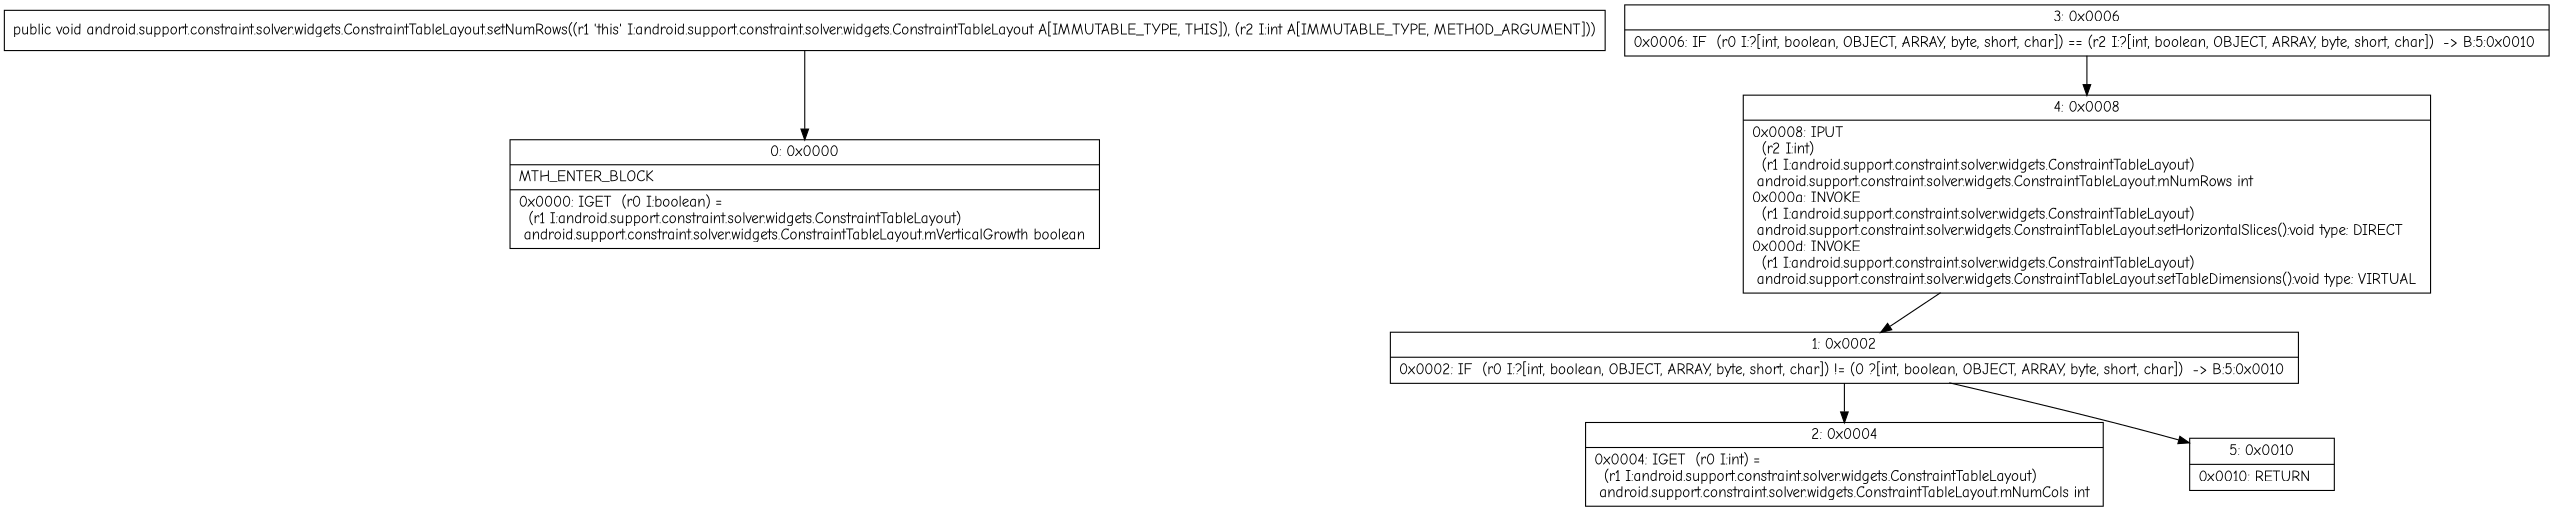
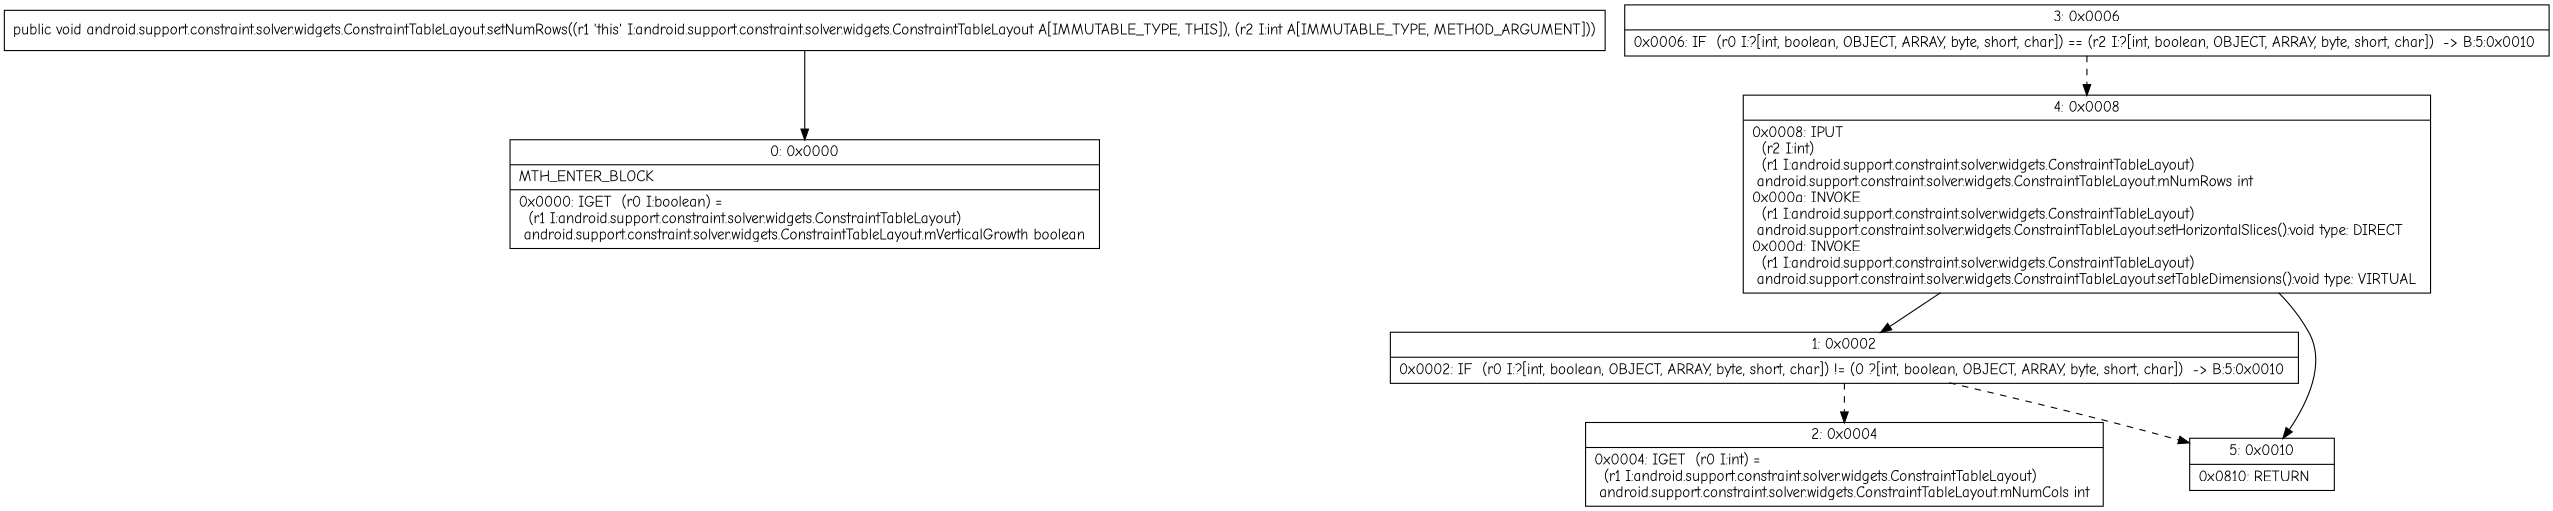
(2087, 70) -> (2087, 70)
none -> (2316, 358)
(1844, 397) -> (1844, 397)
(2064, 410) -> (2064, 410)
(2262, 477) -> (2261, 477)
